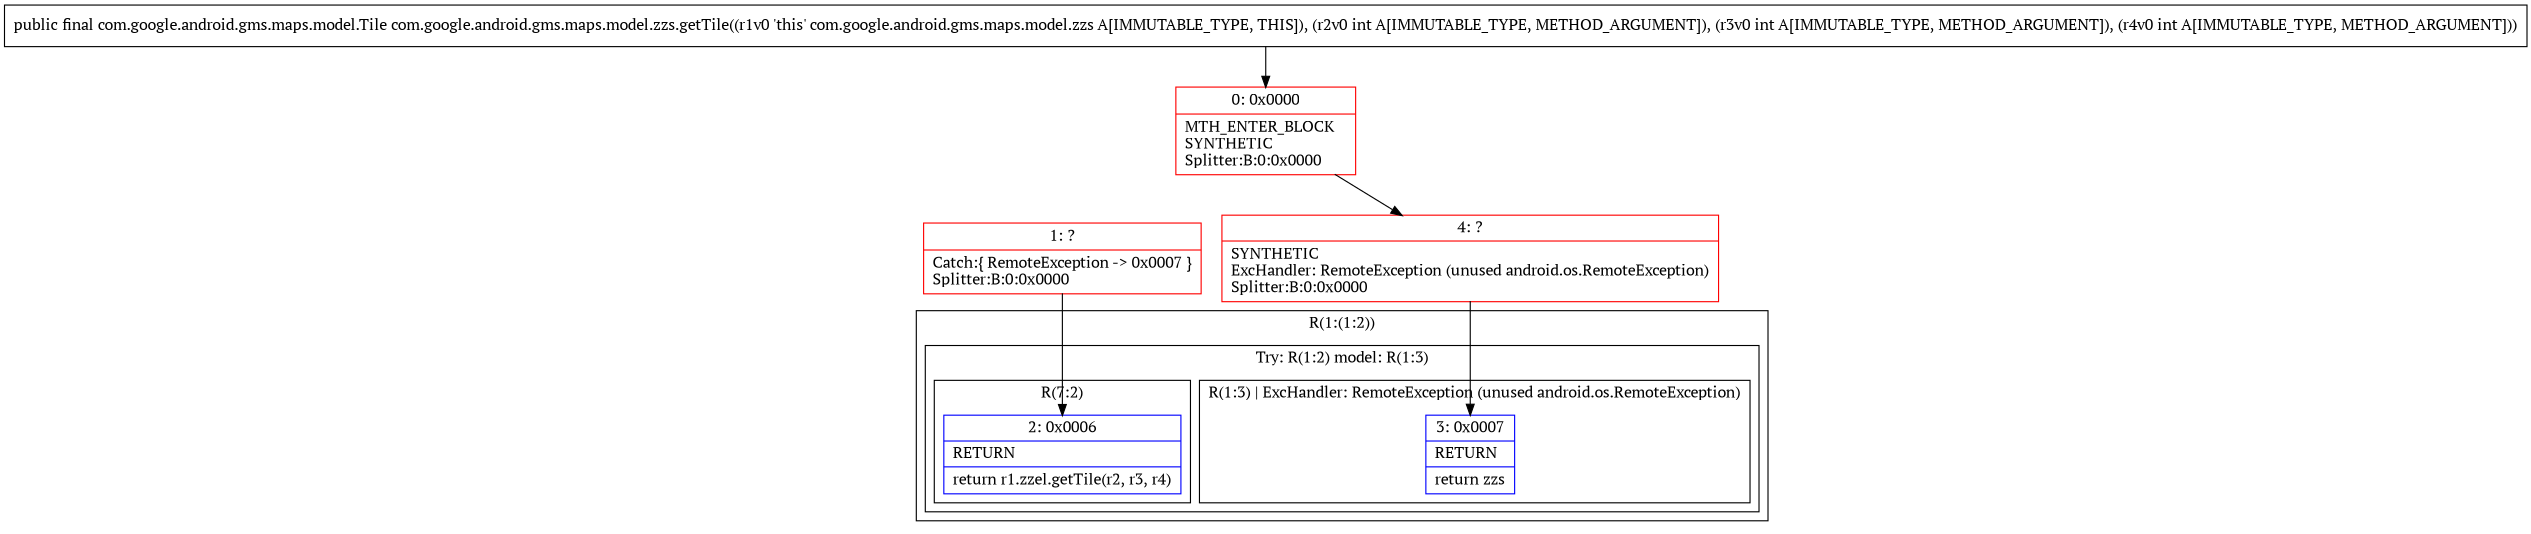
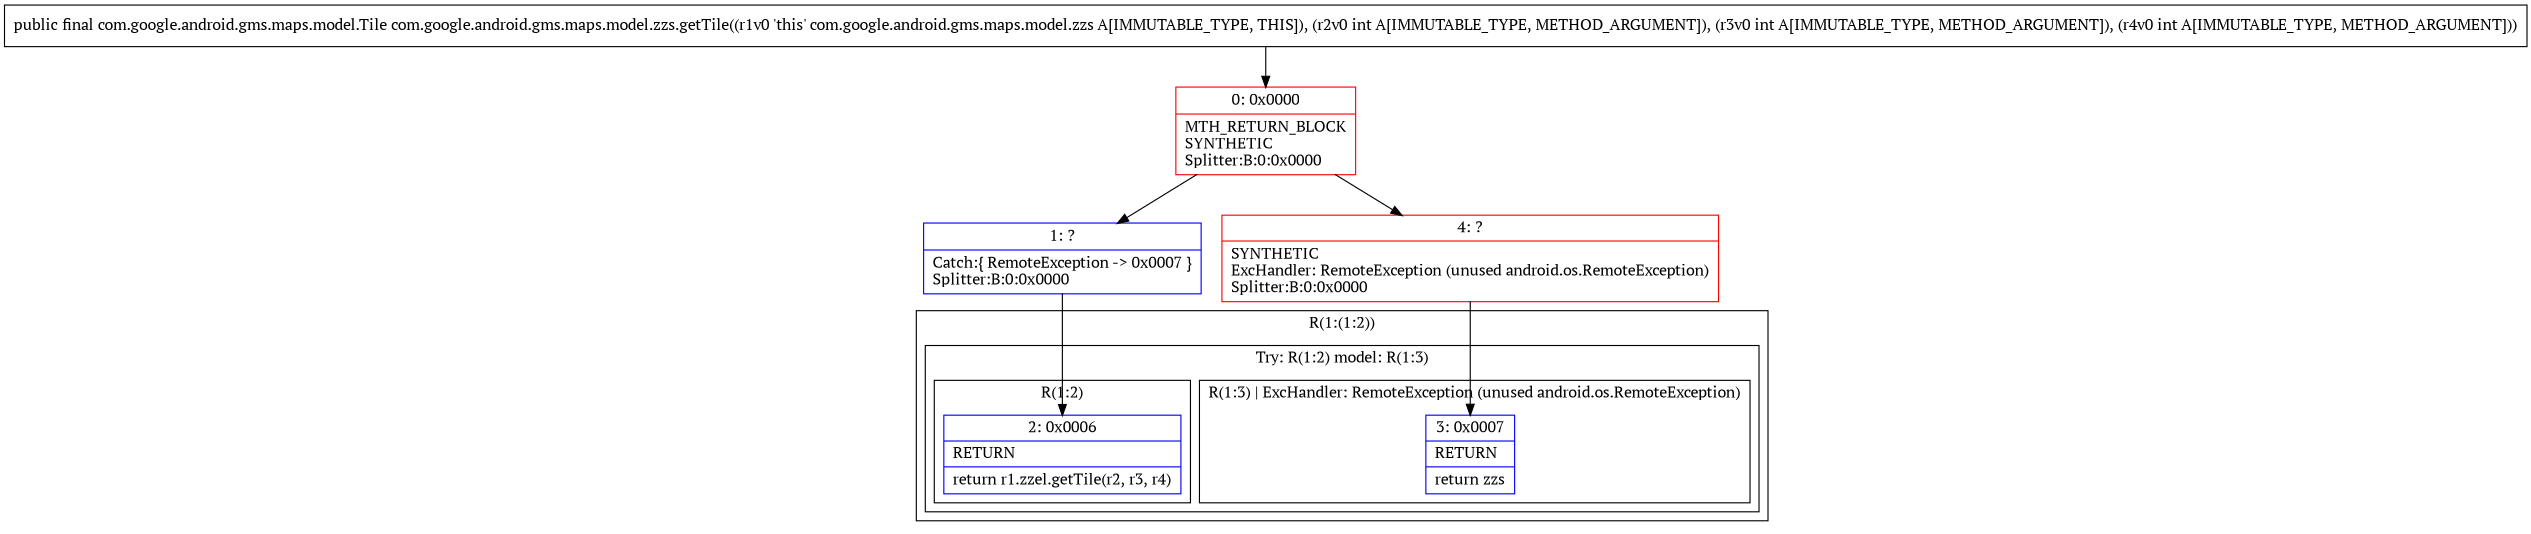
(1260, 127) -> (1266, 127)
none -> (1162, 196)
(1062, 258) -> (1062, 258)
(1062, 393) -> (1062, 393)
